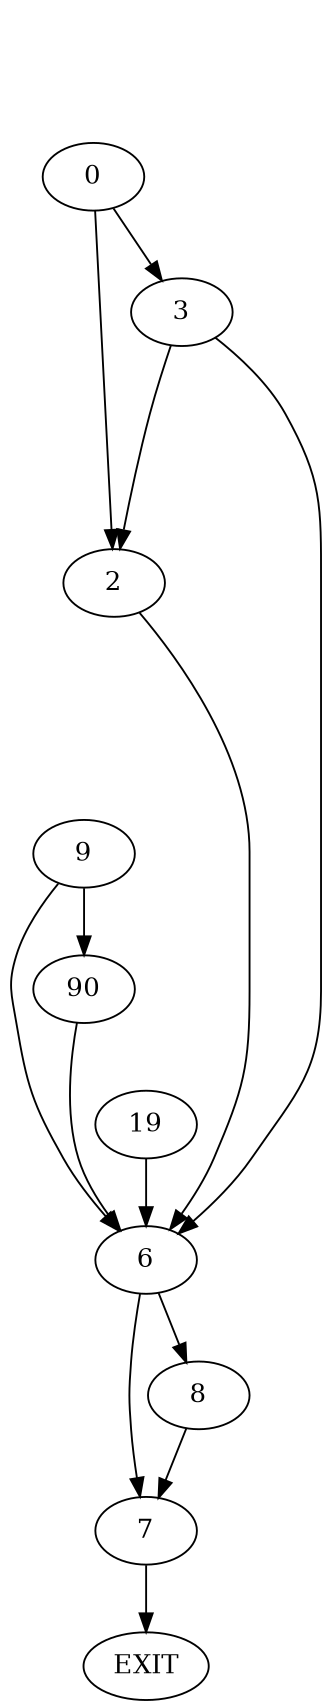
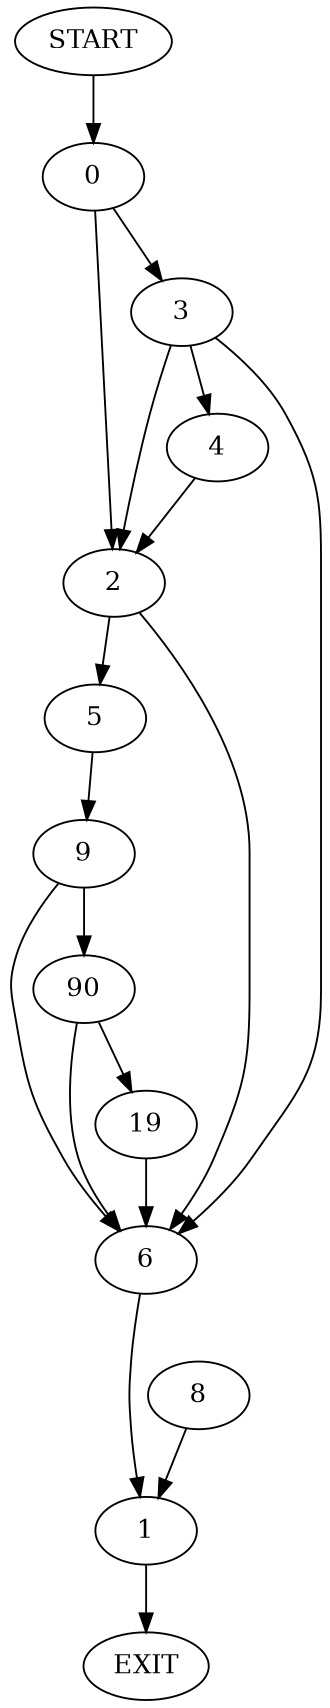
none -> (93, 41)
none -> (218, 448)
none -> (95, 718)
none -> (111, 1048)
(169, 1319) -> none
(146, 1531) -> (146, 1531)
